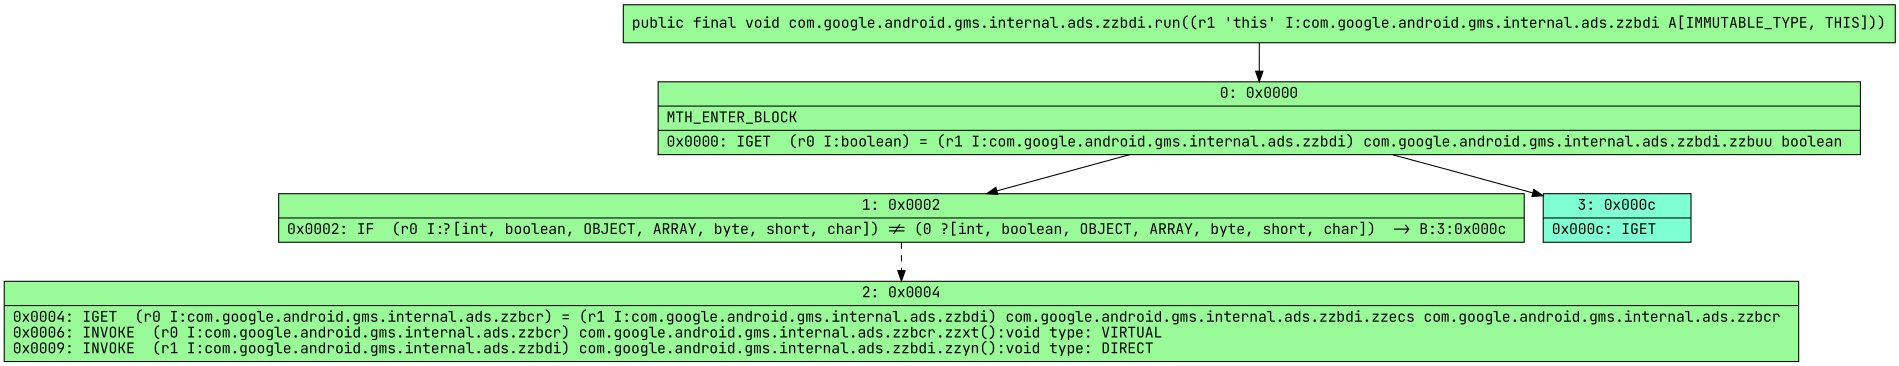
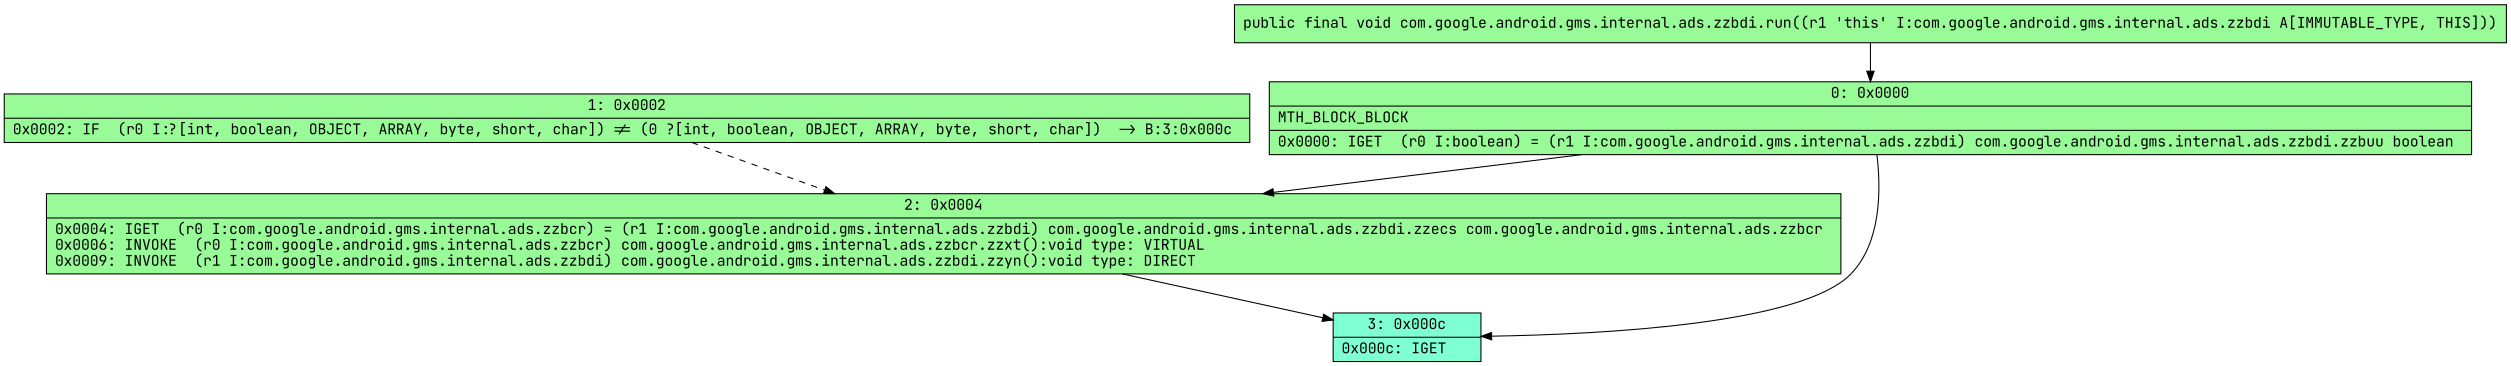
(732, 118) -> (1343, 118)
(1063, 173) -> (1427, 174)
none -> (1223, 296)
